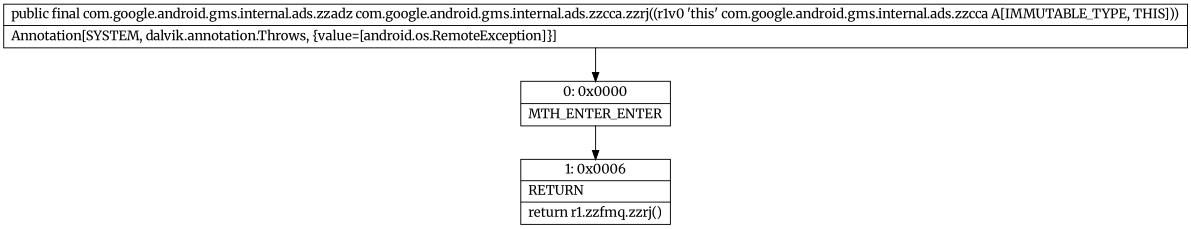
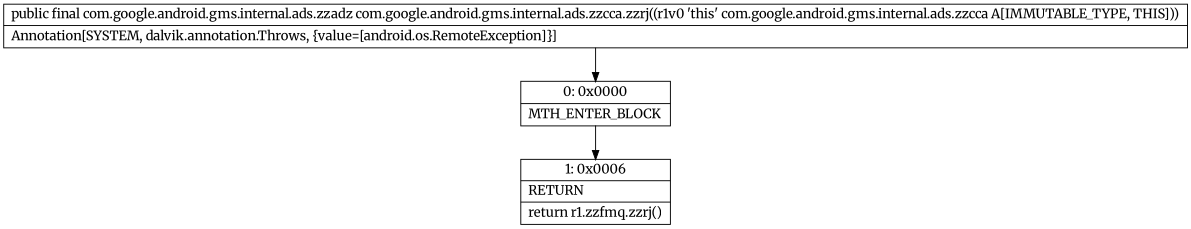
(596, 114) -> (595, 114)
